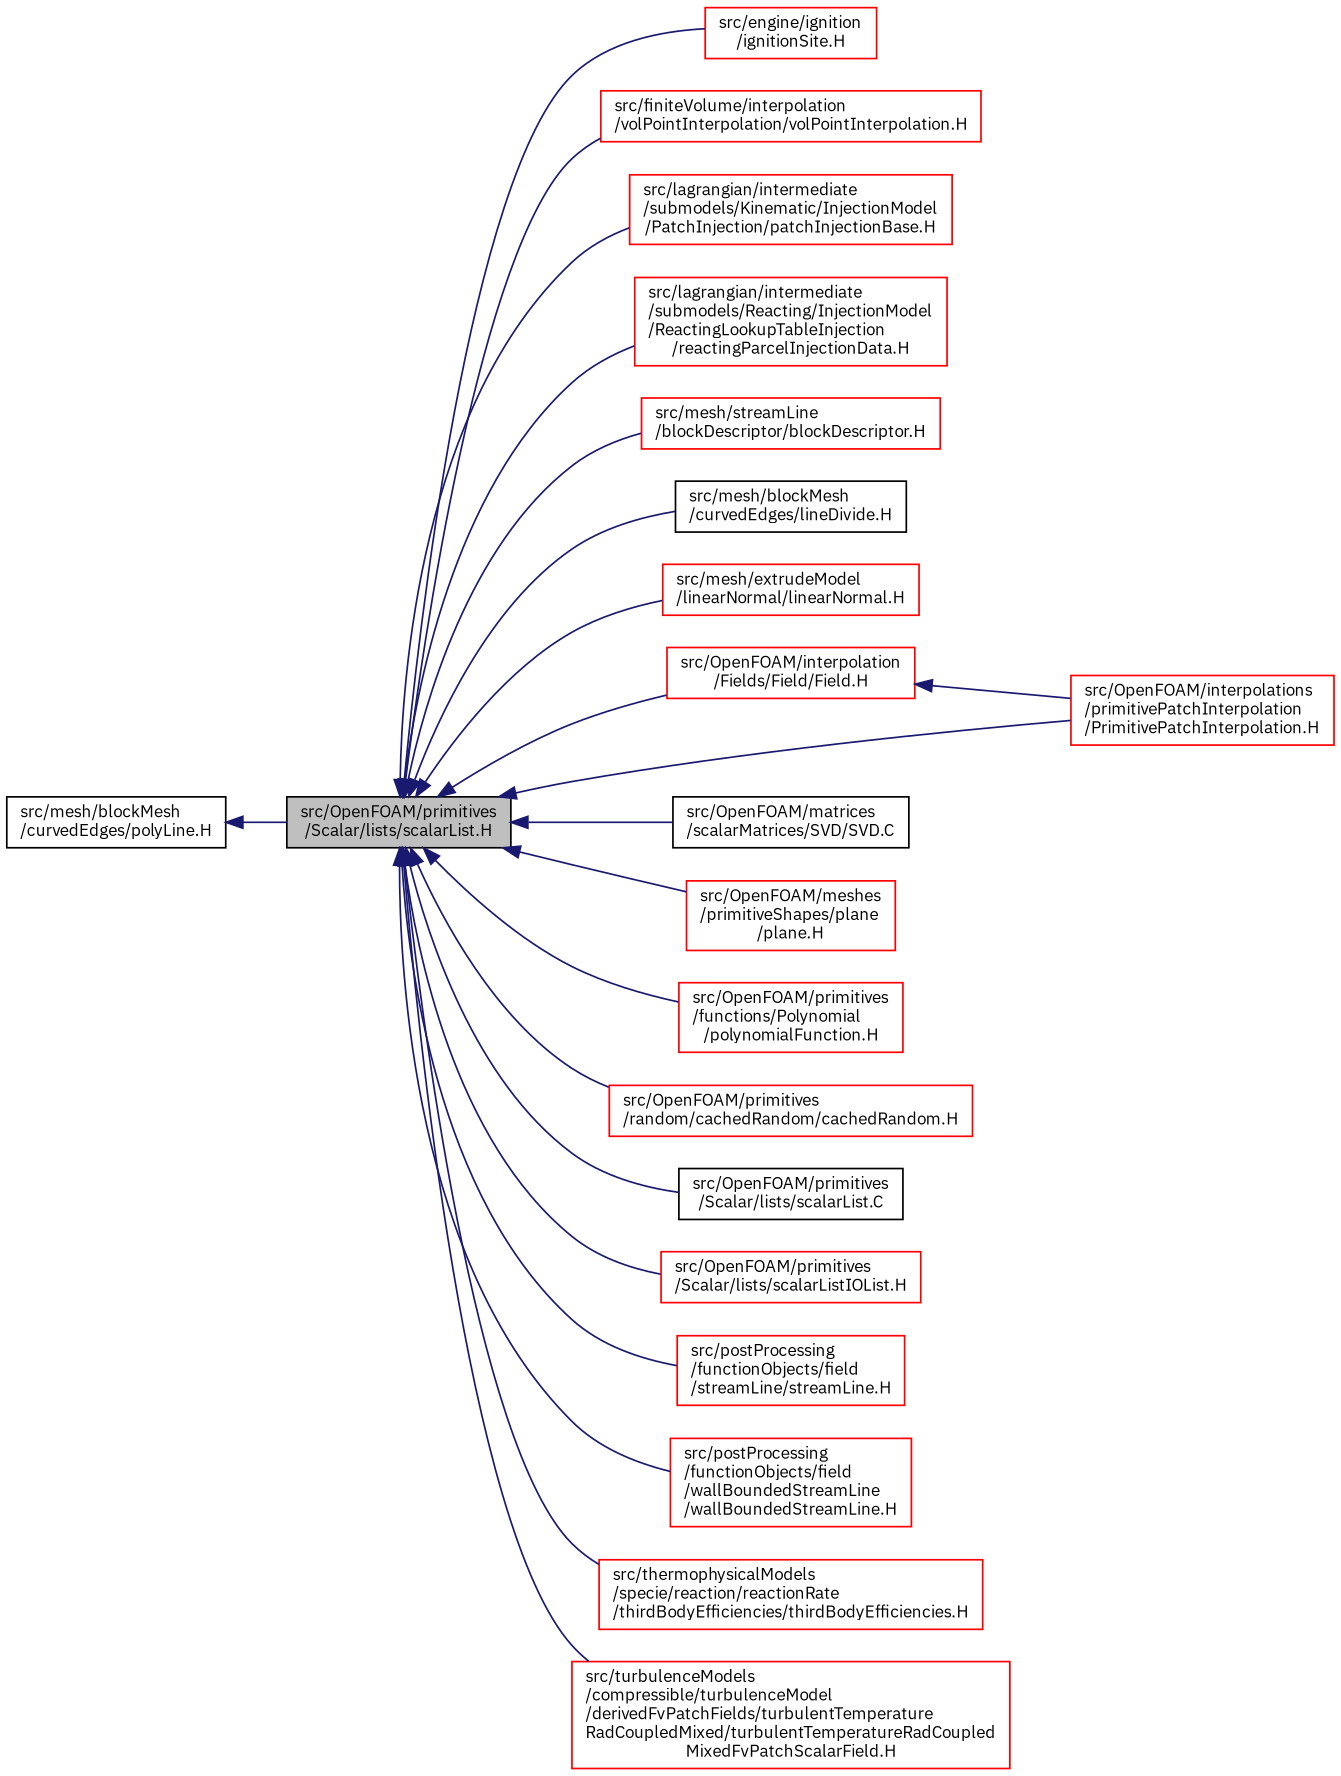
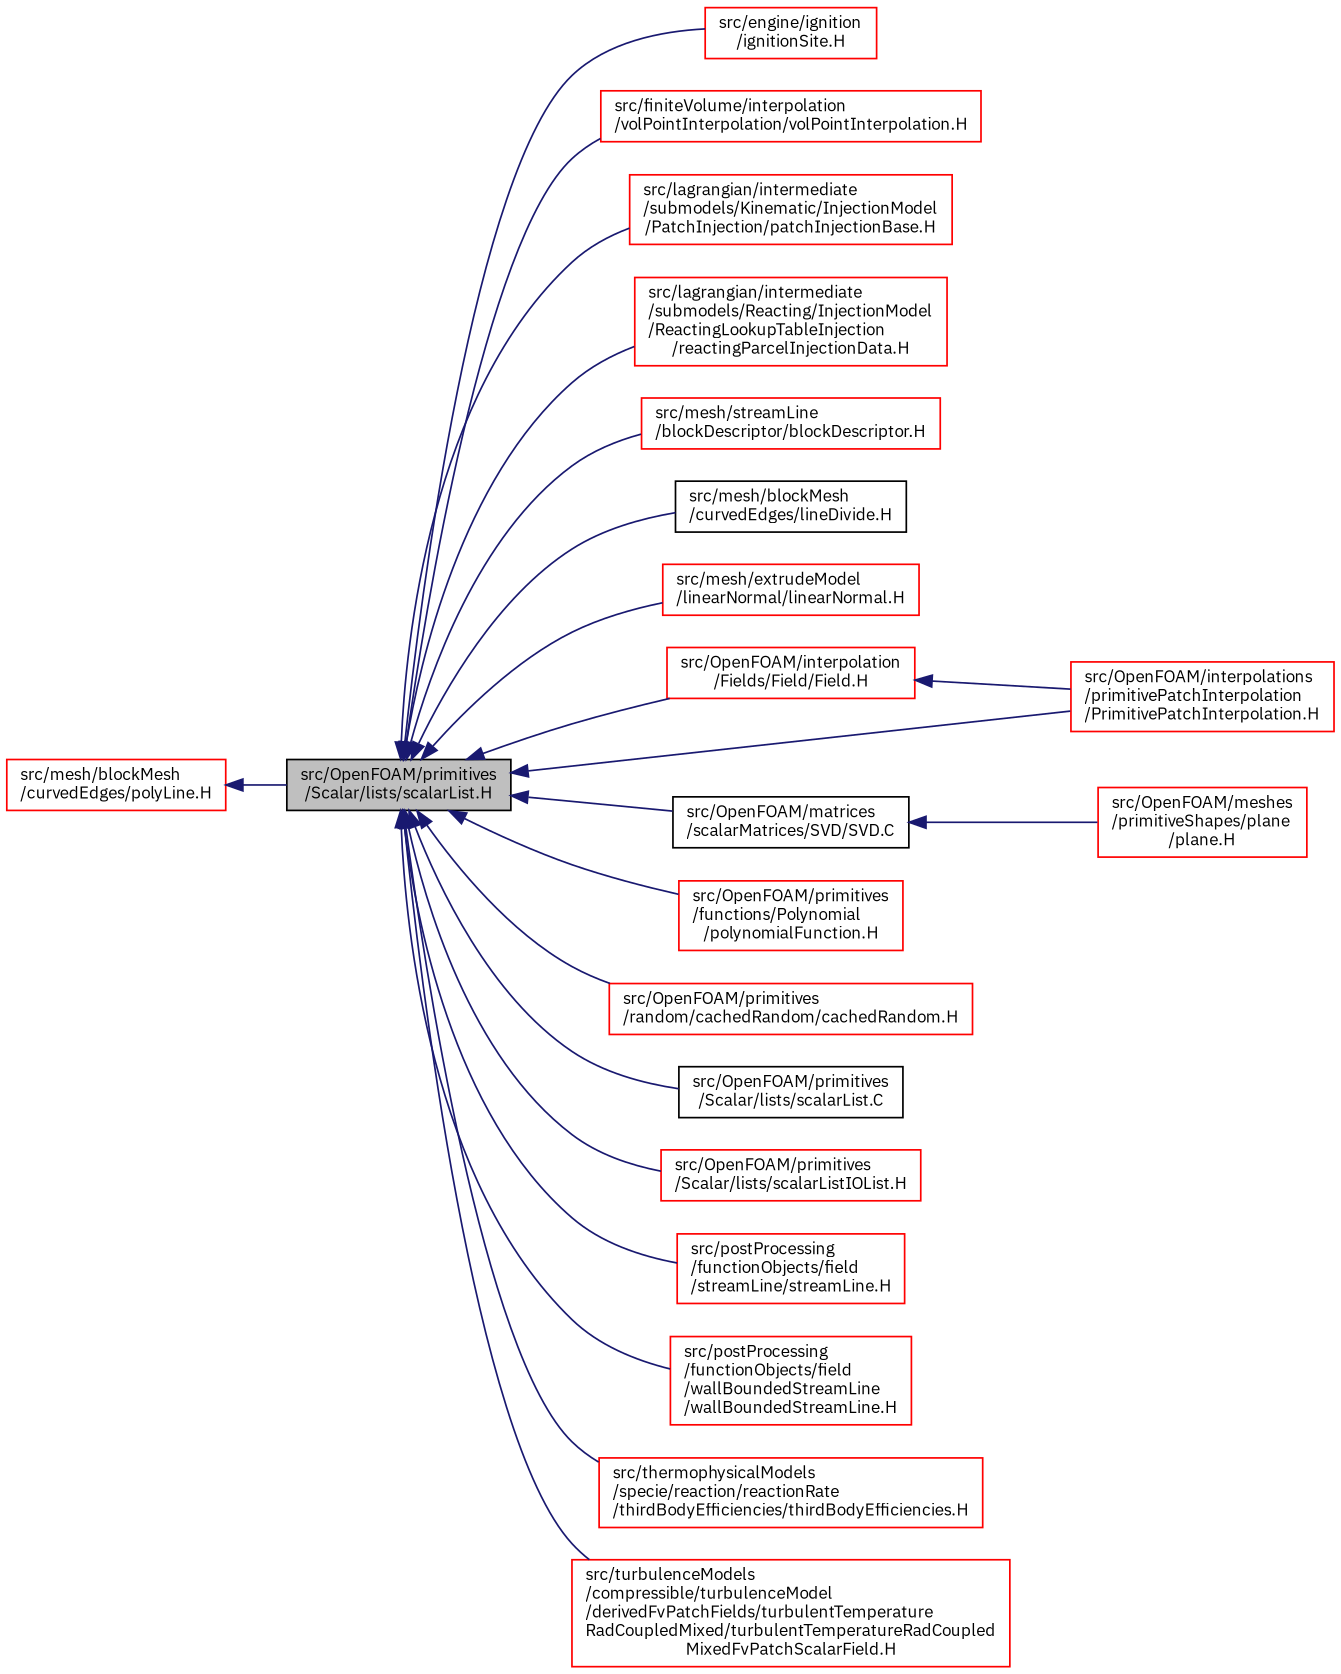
(116, 822) -> (116, 785)
(603, 872) -> (1012, 822)
